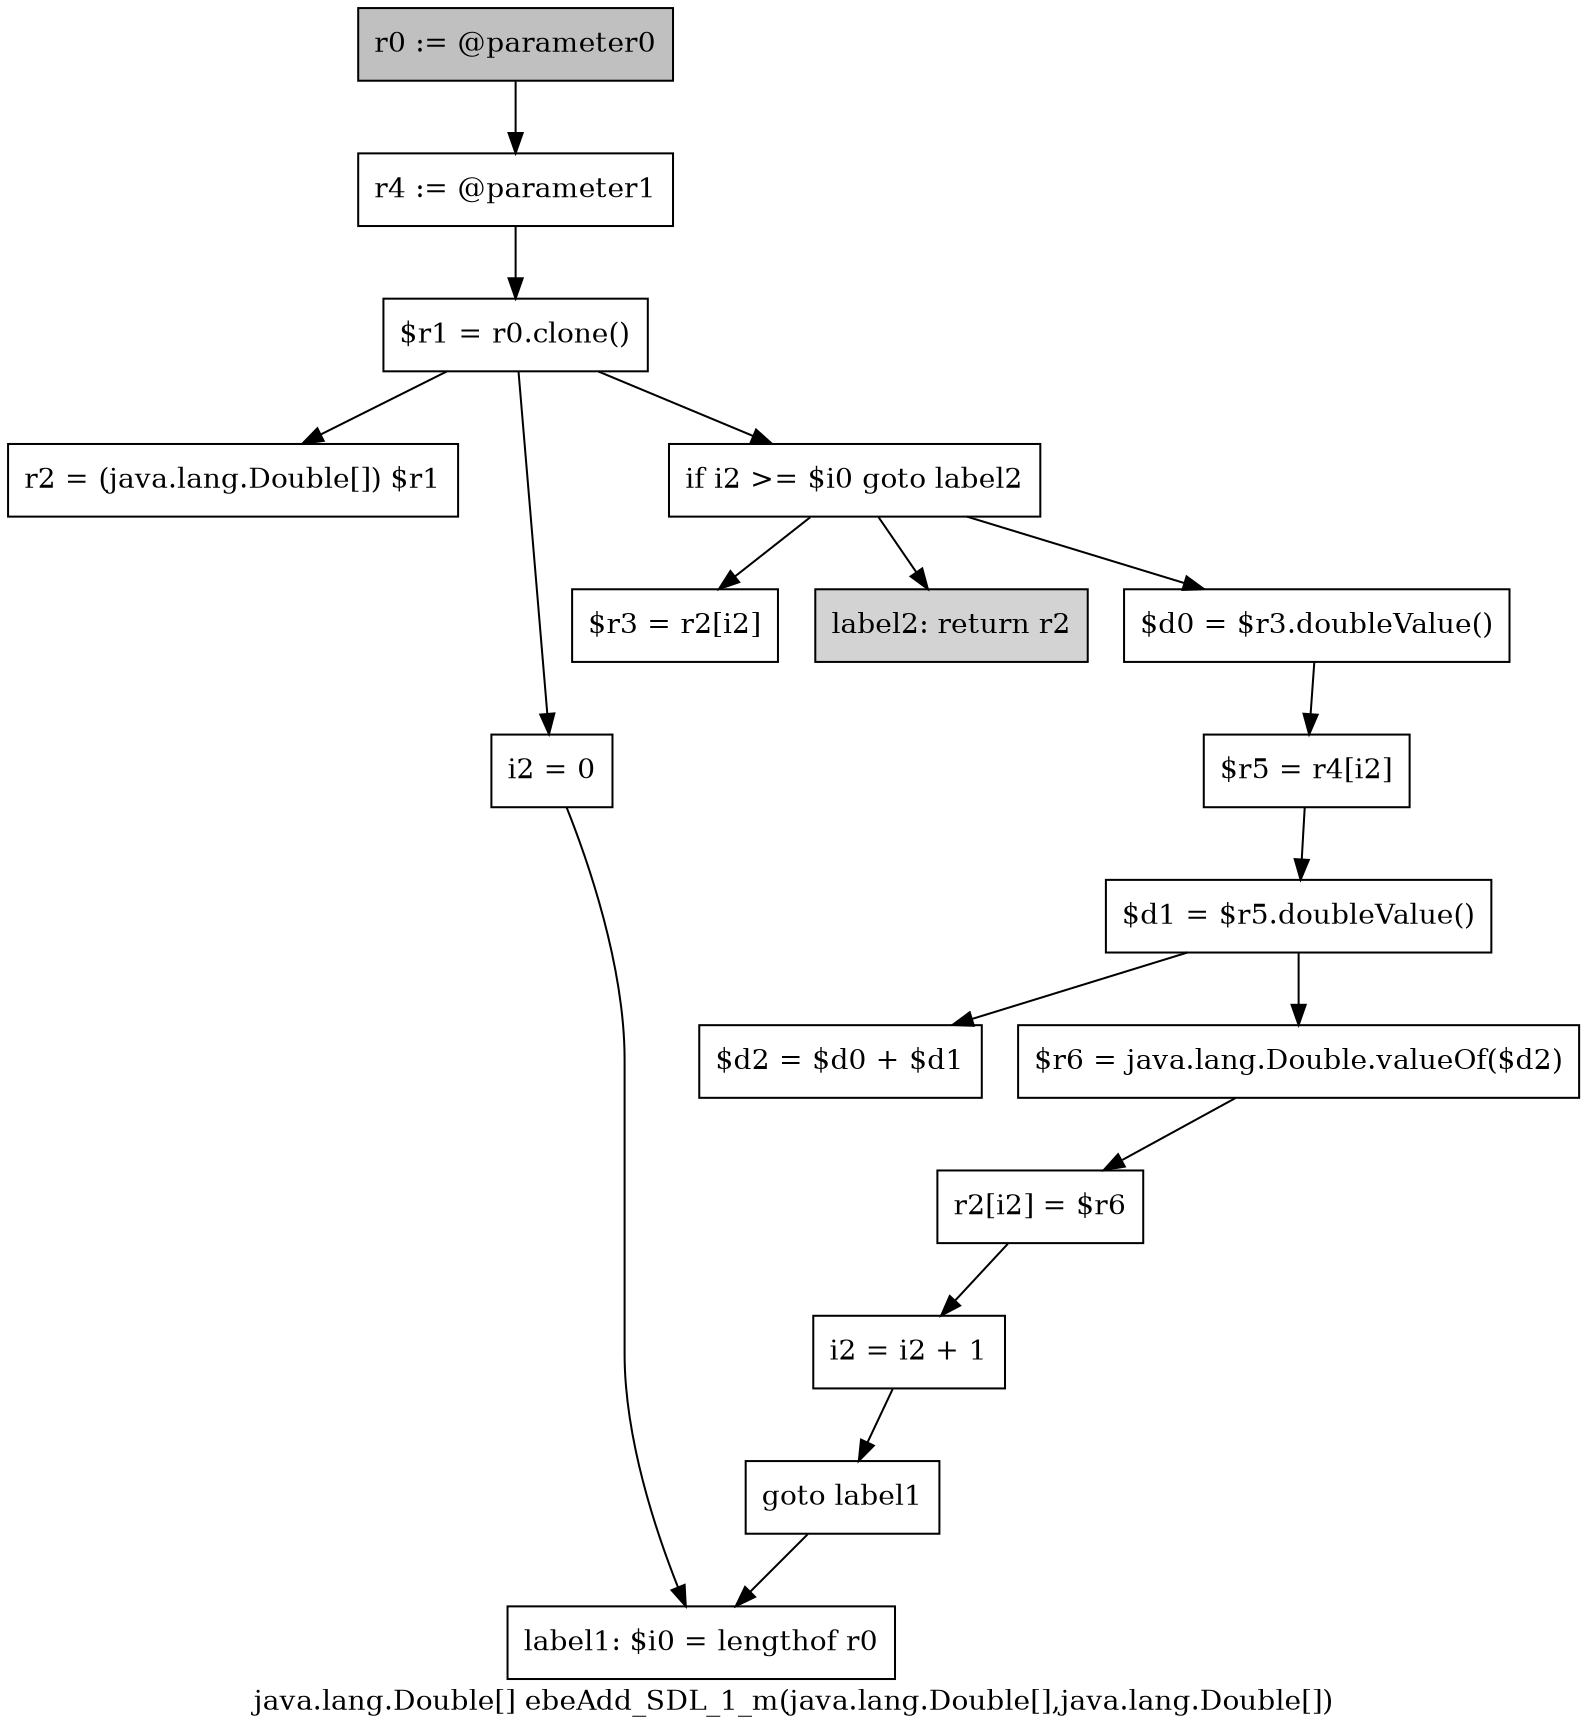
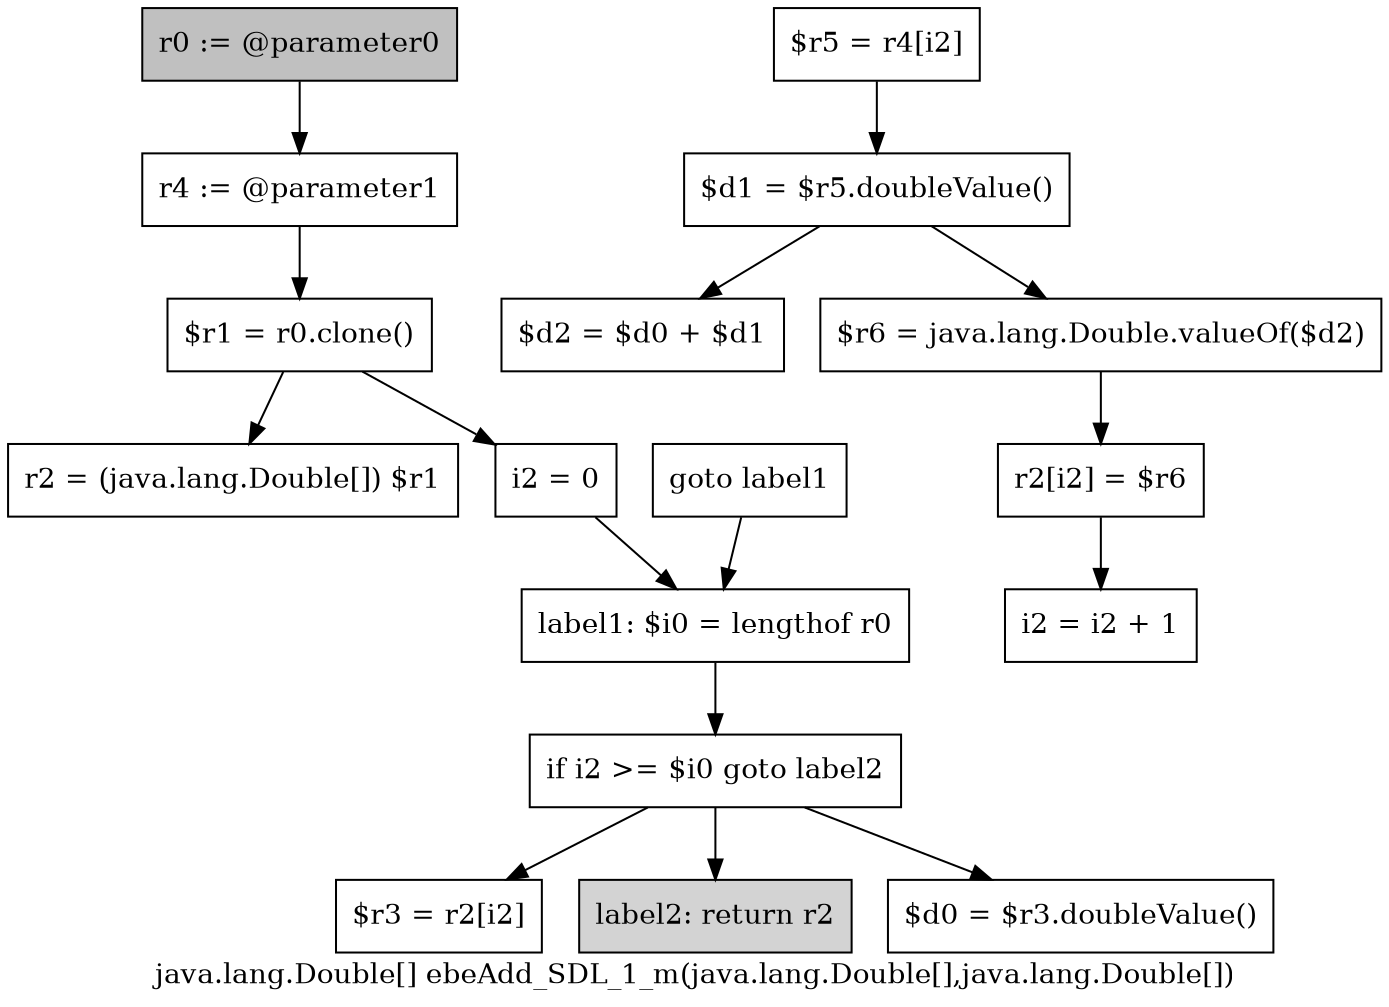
(676, 404) -> (715, 688)
(1312, 688) -> none
(880, 1416) -> none
